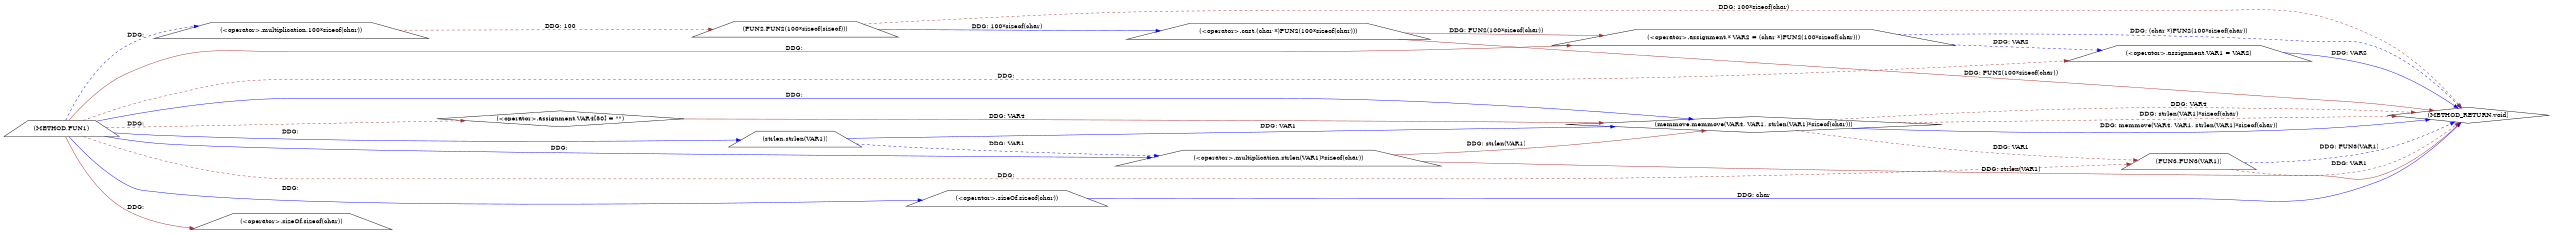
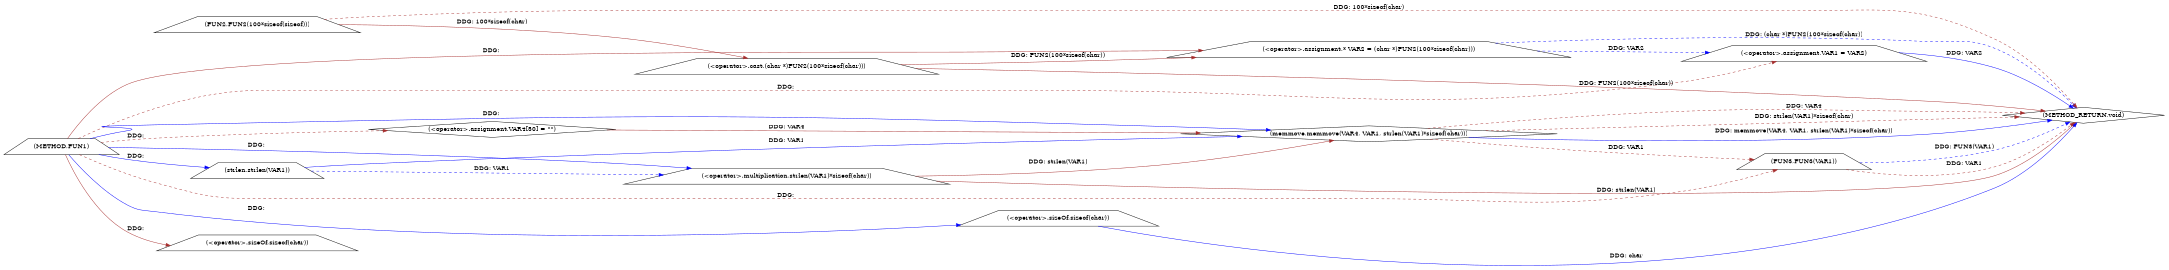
(291, 30) -> none
(1017, 30) -> (542, 31)
